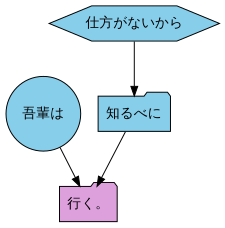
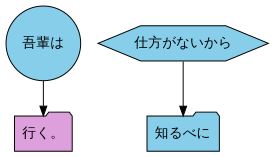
(114, 155) -> none
